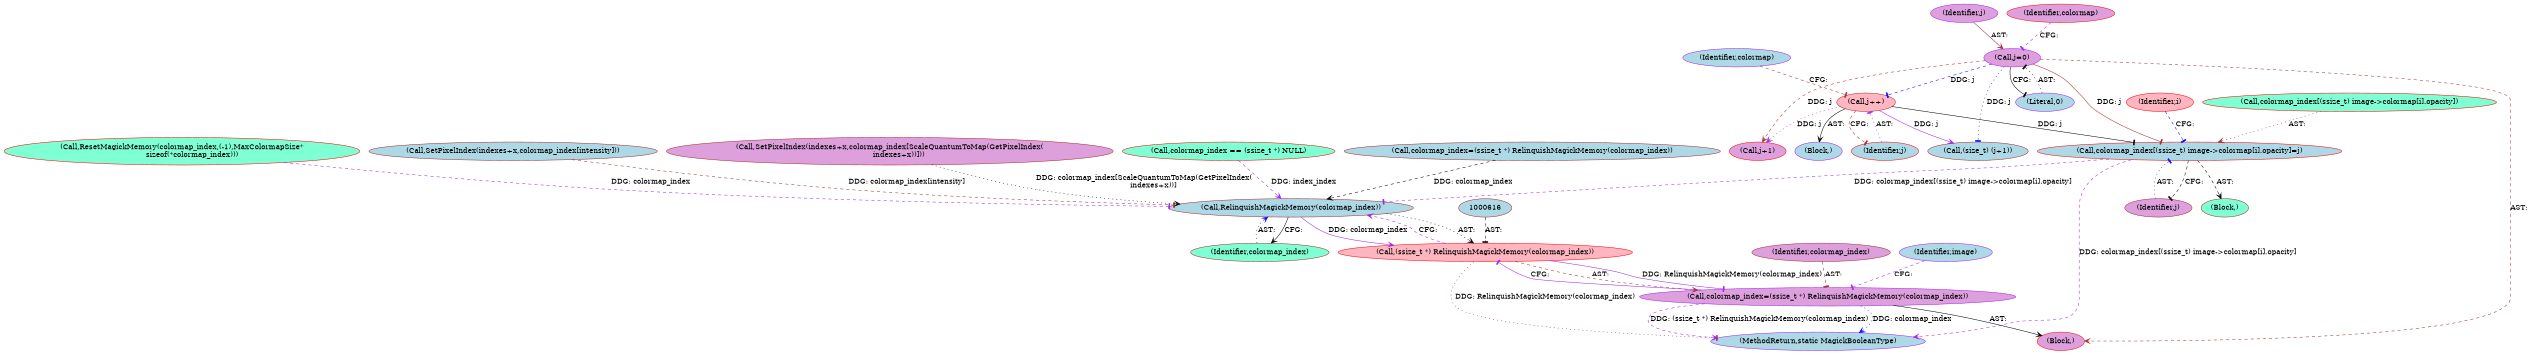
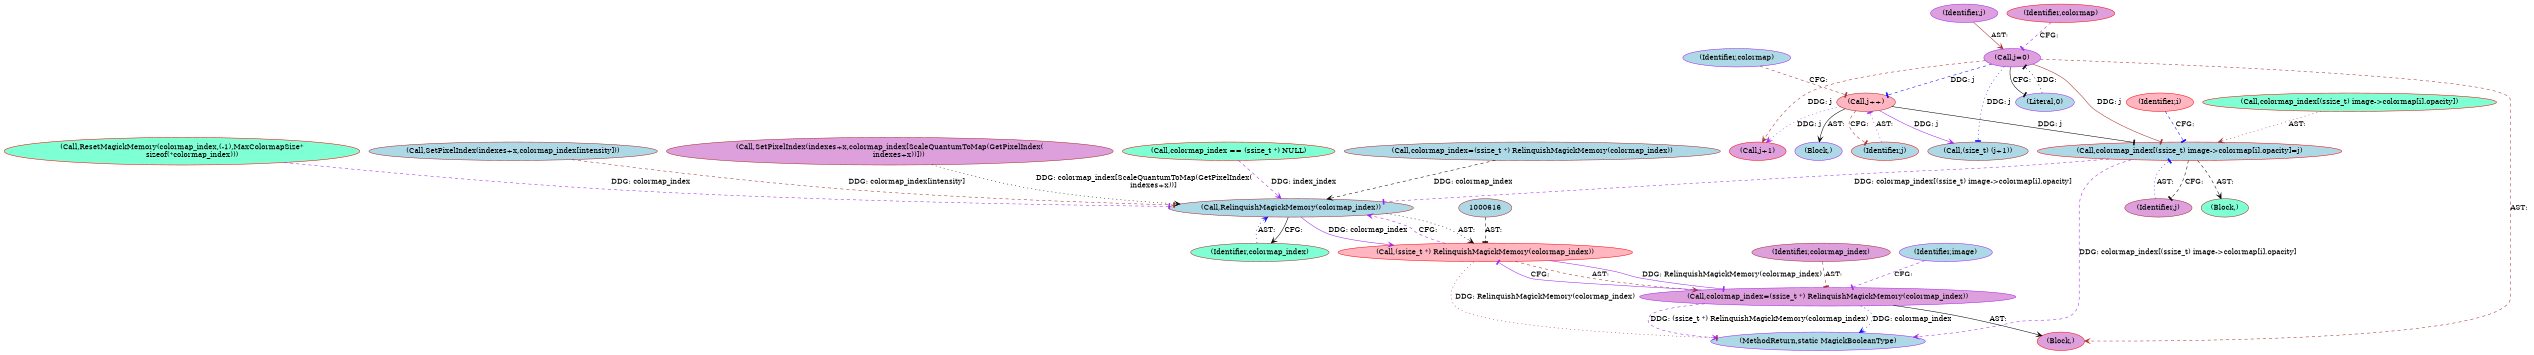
(2048, 80) -> (2048, 80)
